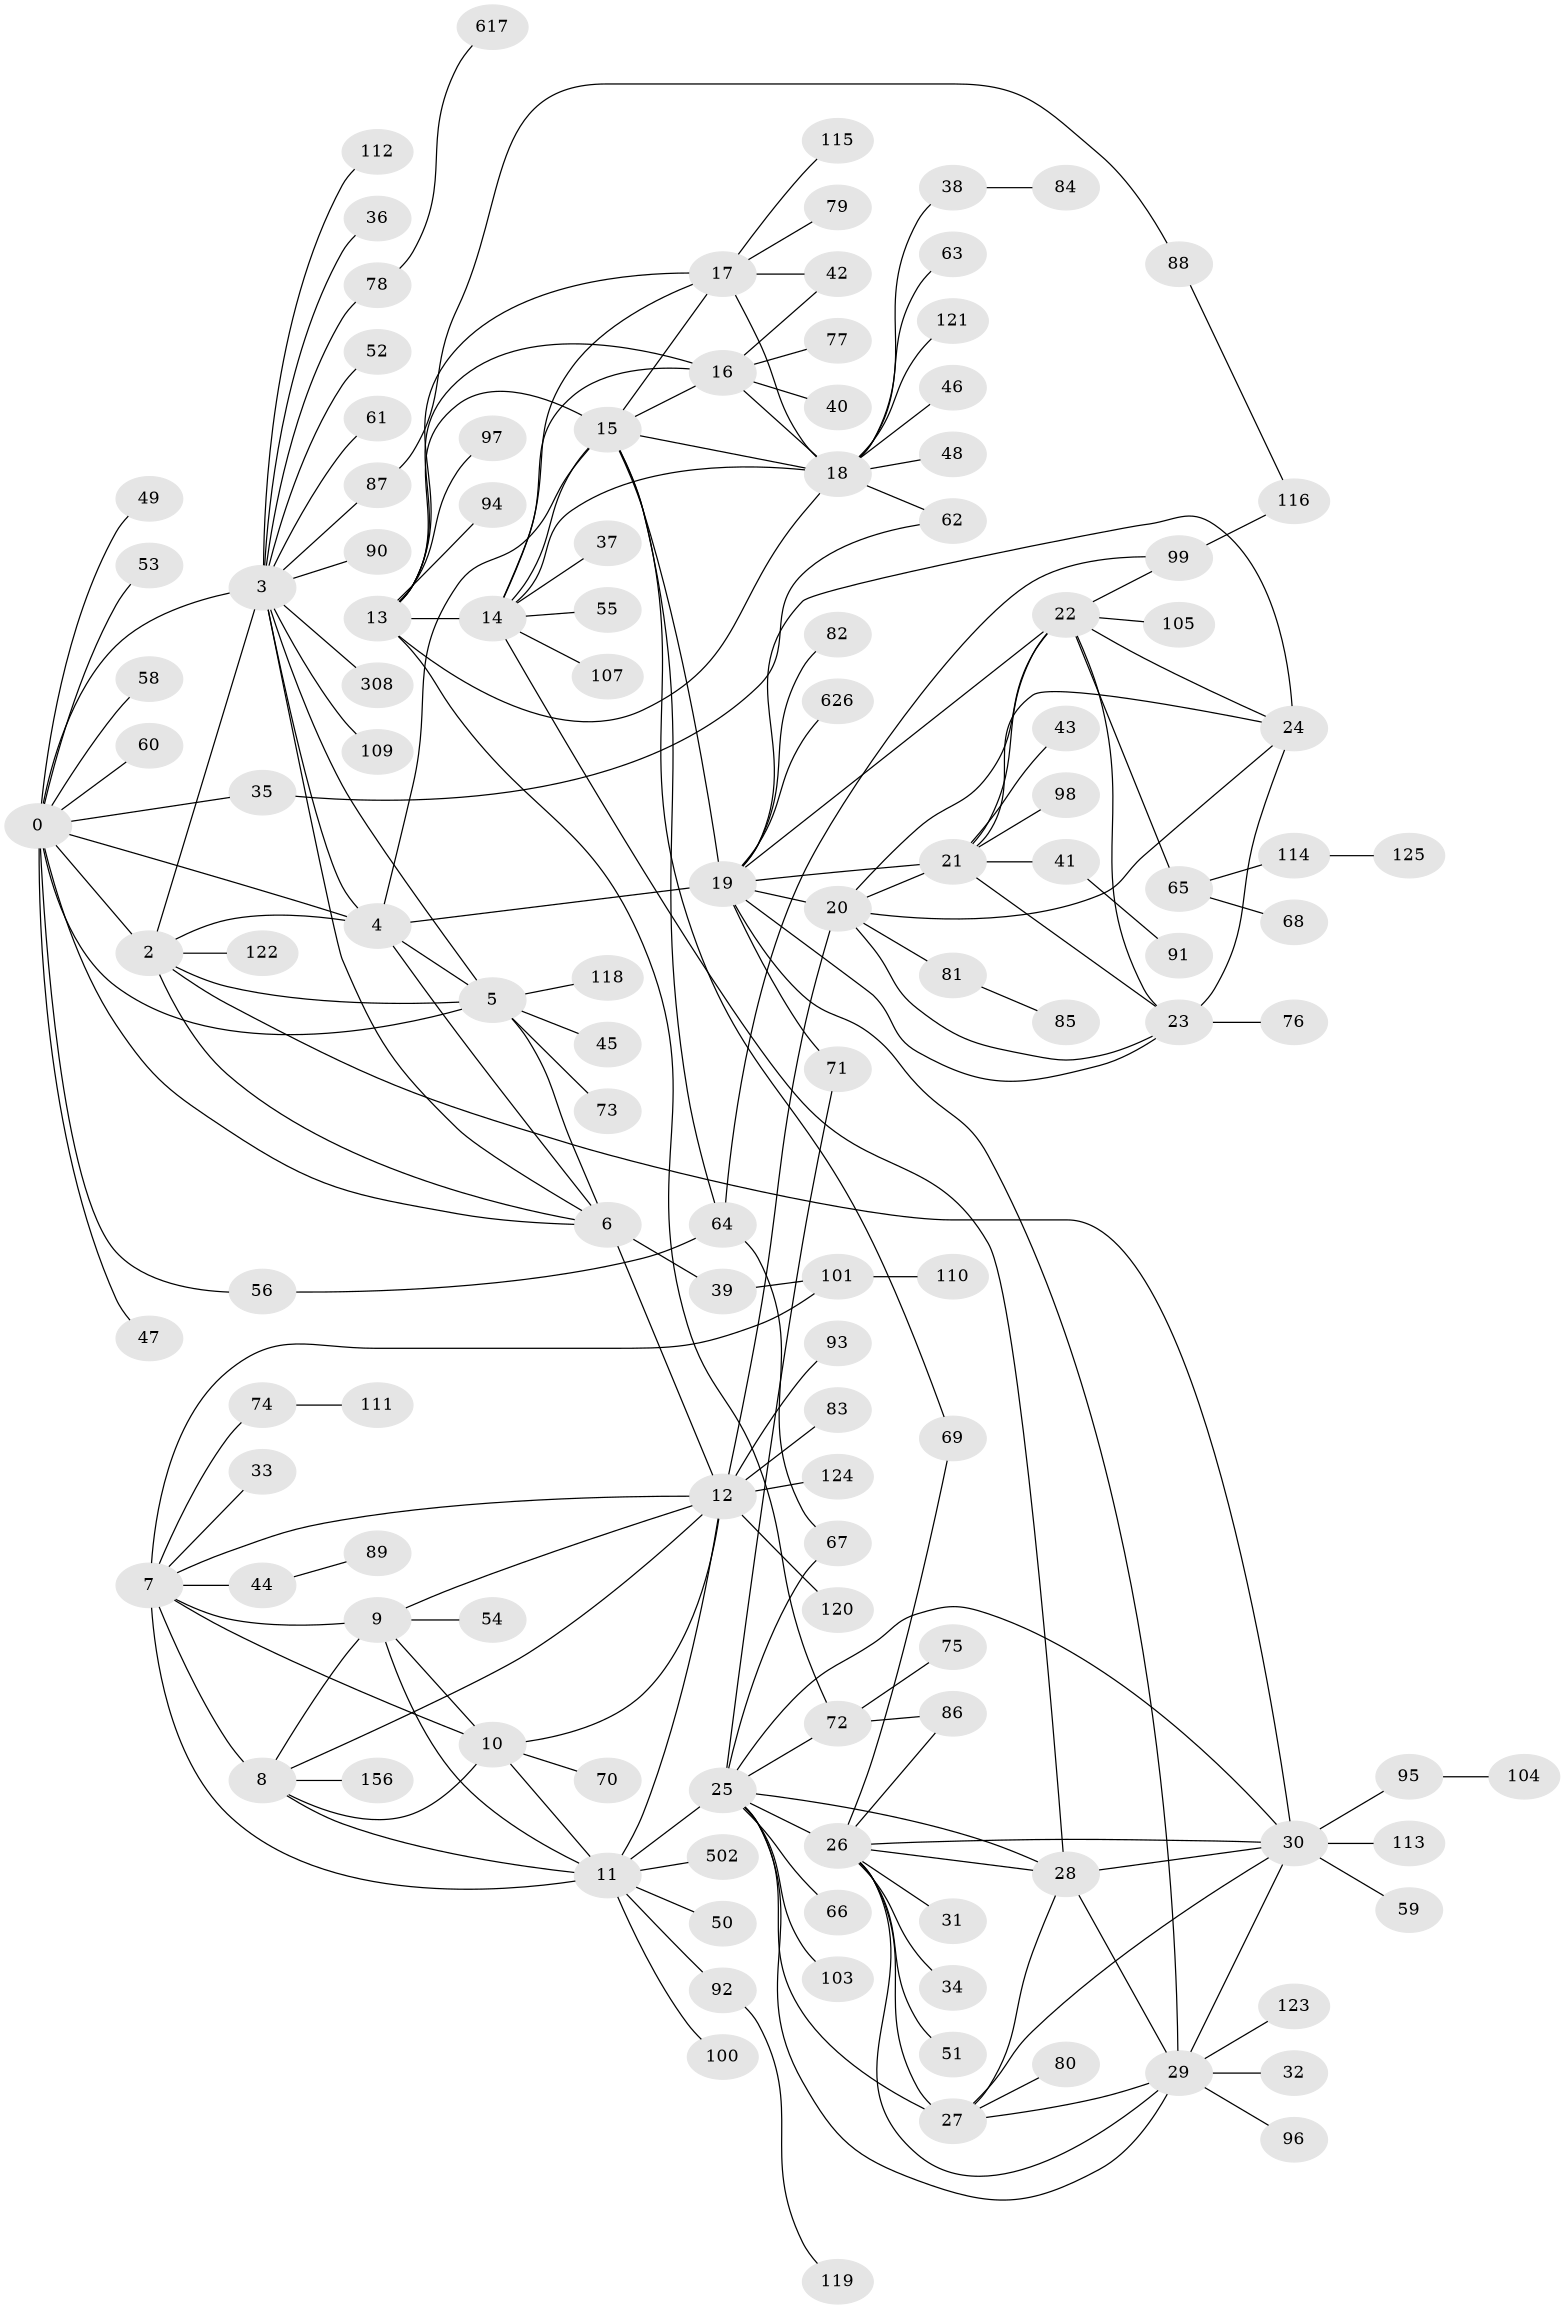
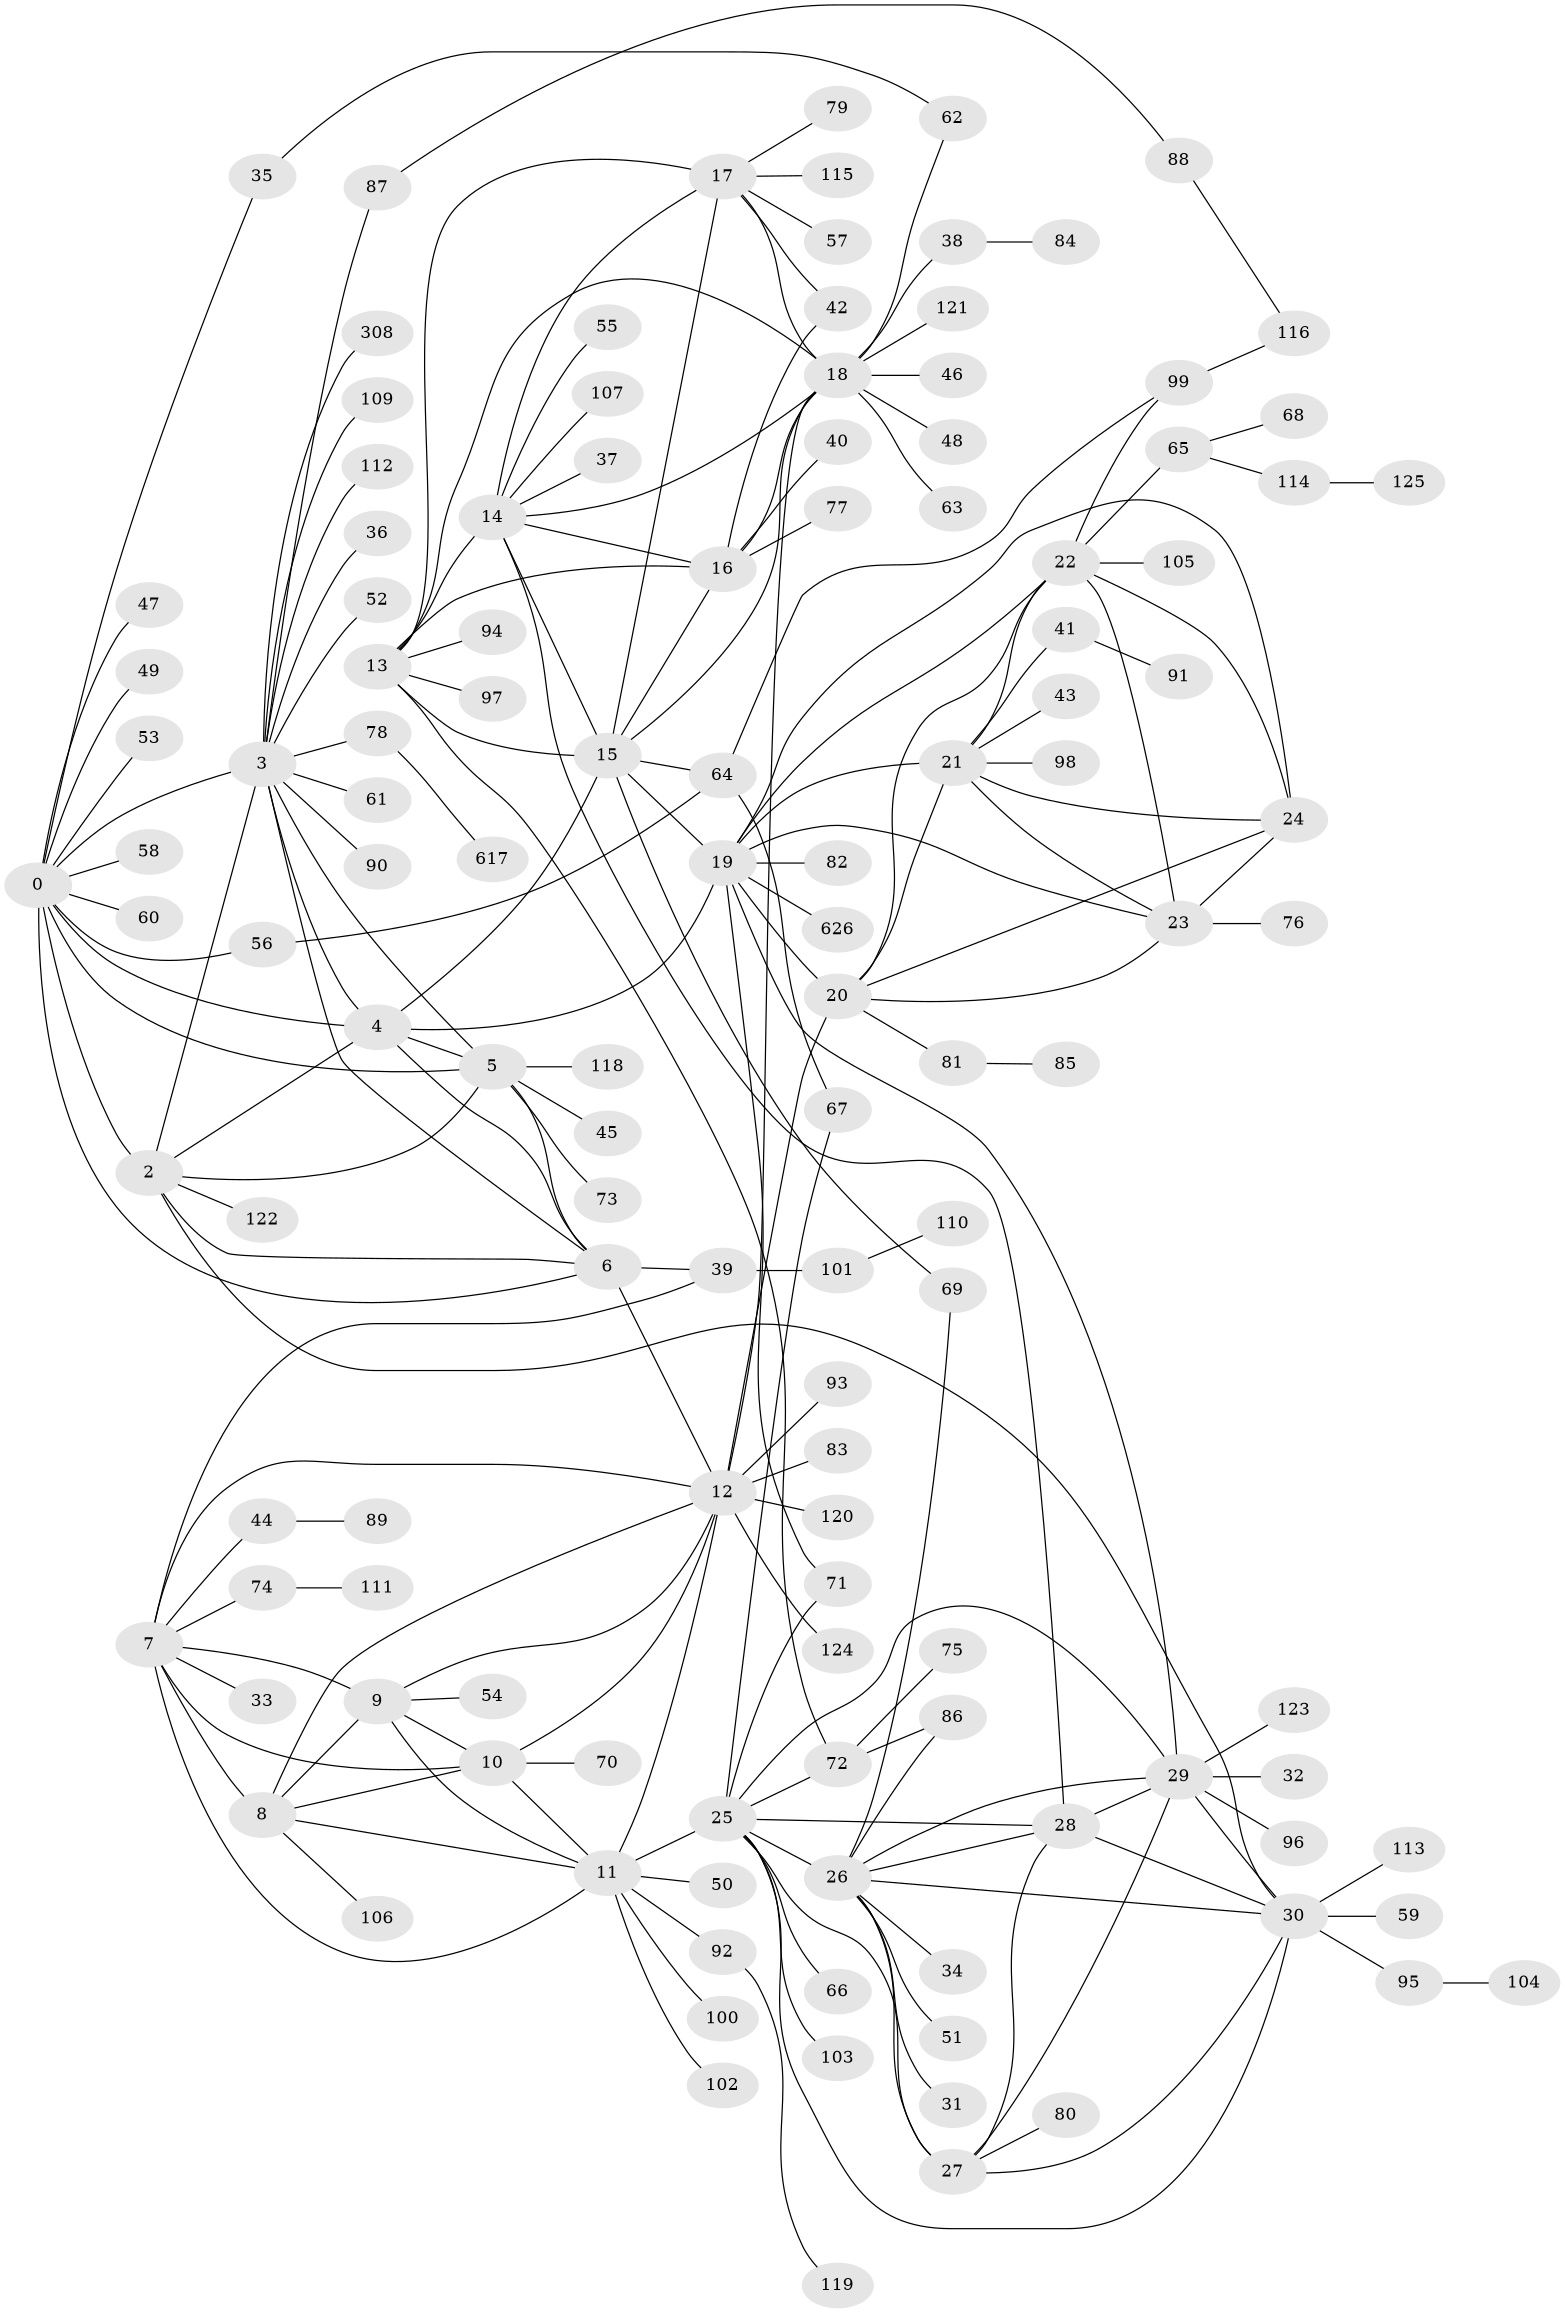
none -> (838, 242)
none -> (768, 902)
(418, 1348) -> (339, 1331)
(378, 1780) -> (378, 1919)
(723, 1857) -> (723, 2085)
